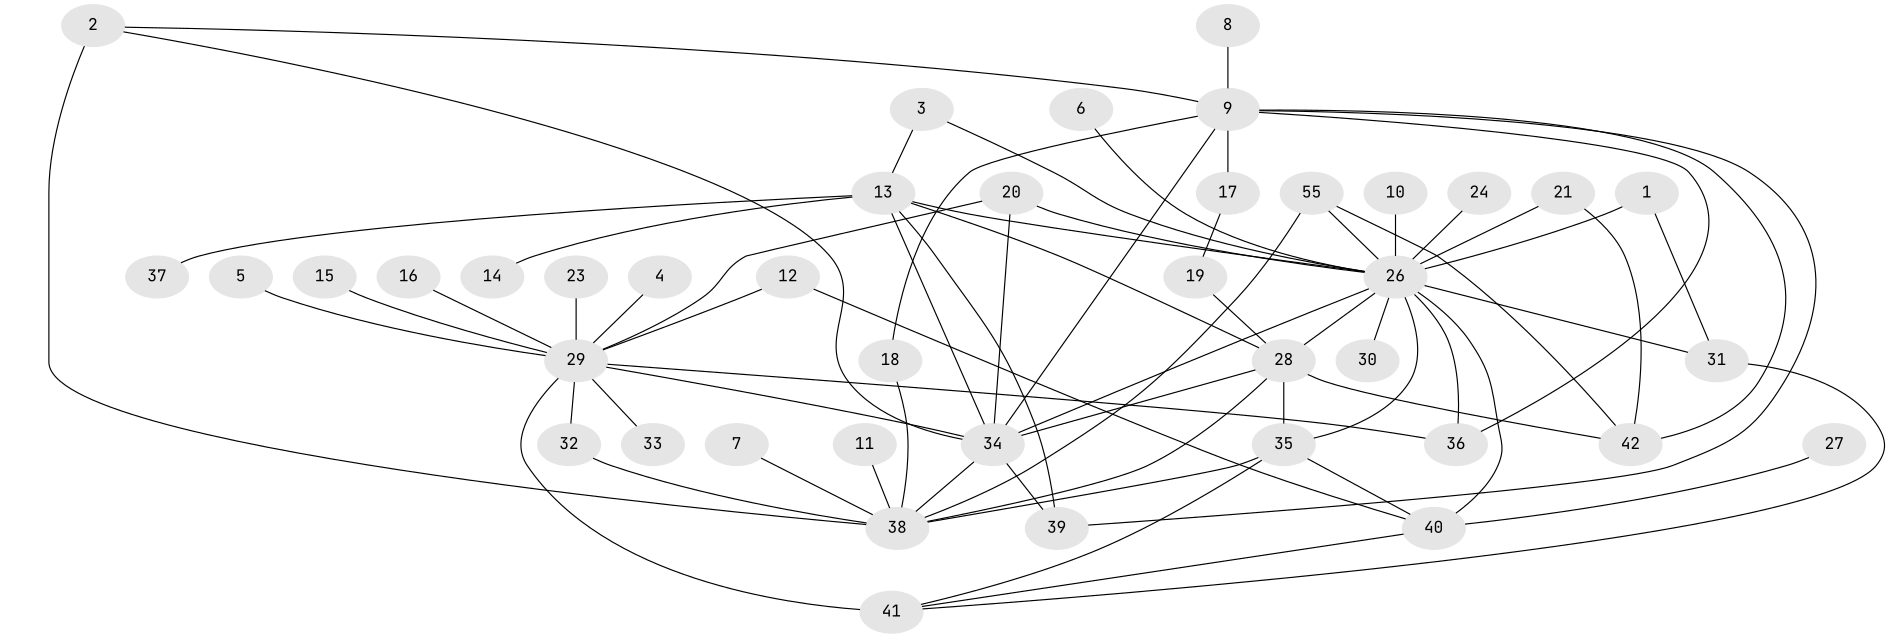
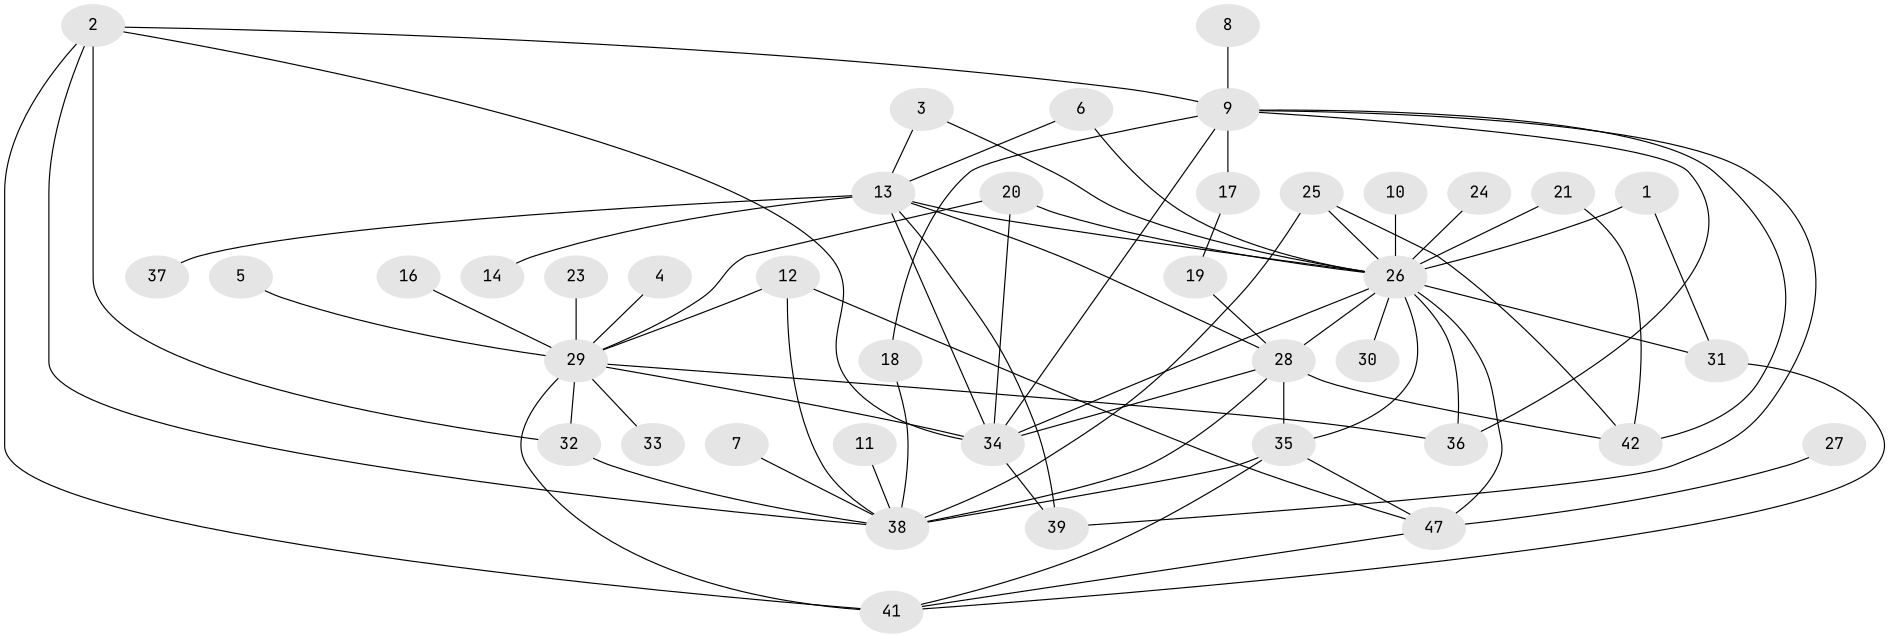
none -> (982, 151)
(1312, 193) -> (1312, 193)
(325, 277) -> none
none -> (187, 359)
(945, 487) -> (803, 419)
(1434, 528) -> (1434, 528)
none -> (214, 529)
